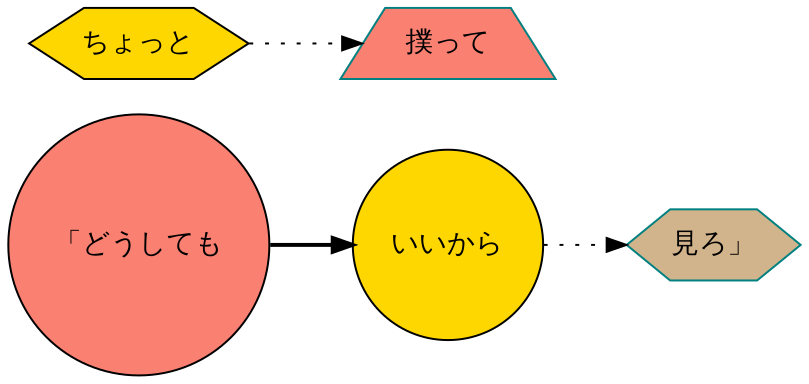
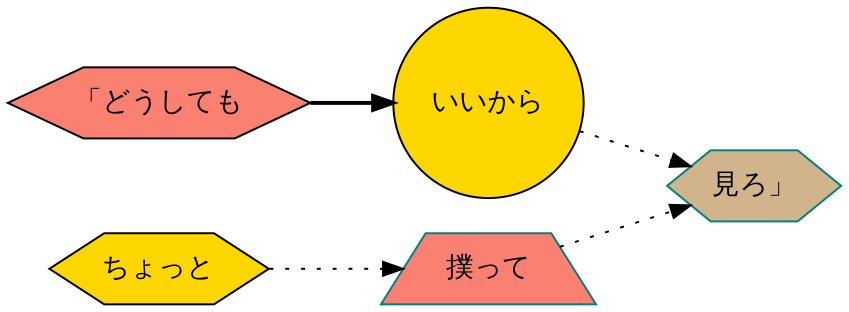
none -> (616, 229)
(139, 245) -> (159, 103)
